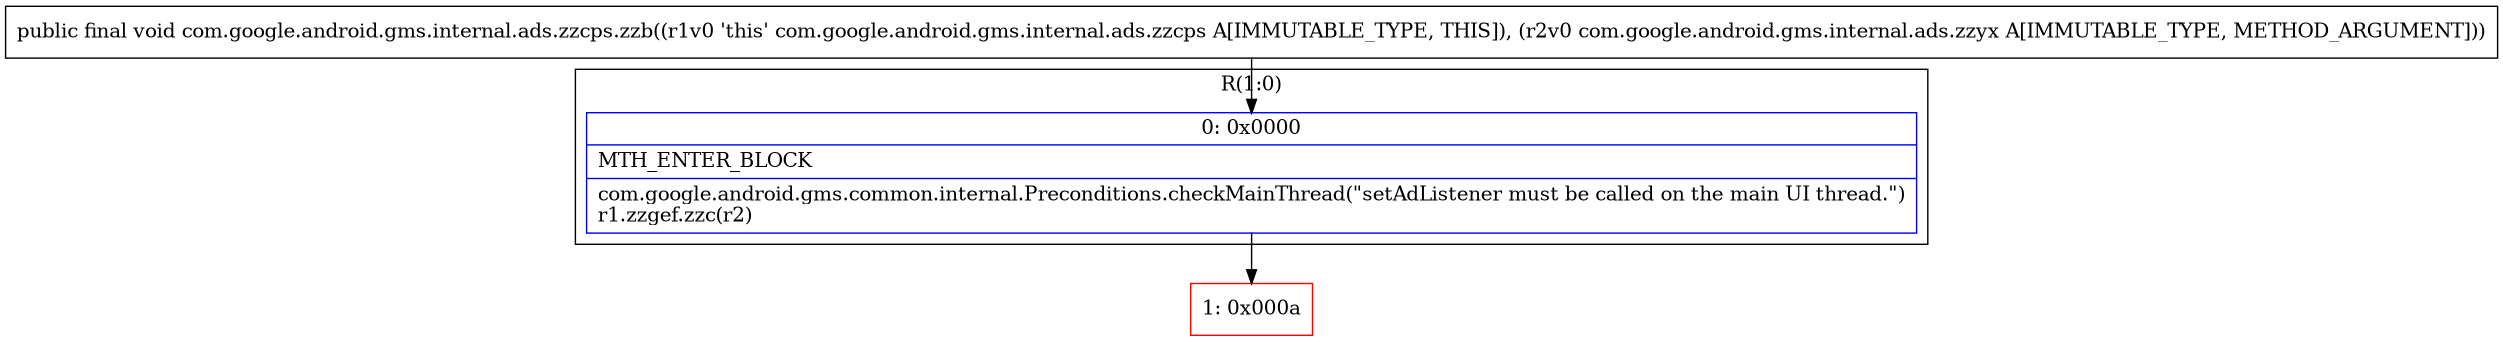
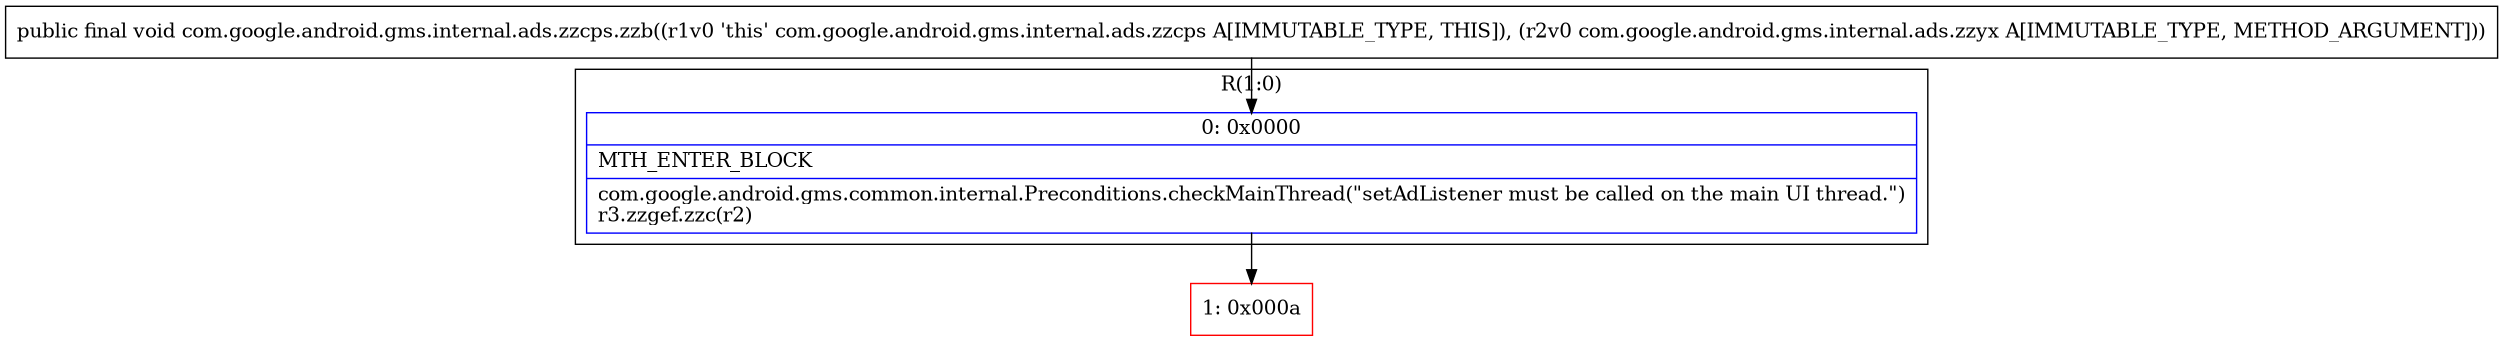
(676, 216) -> (676, 216)
